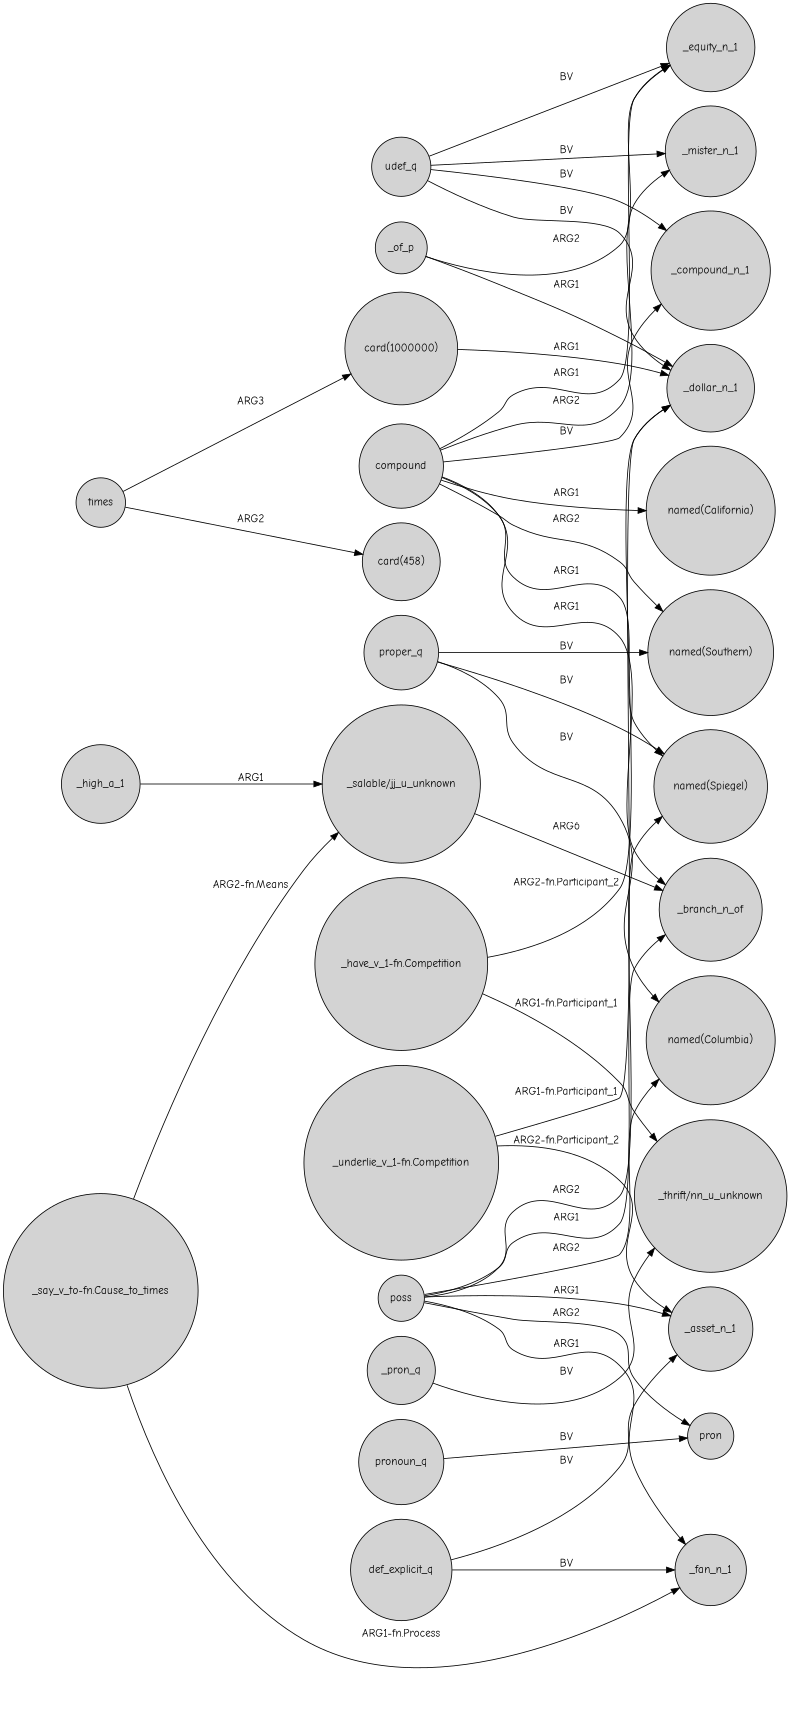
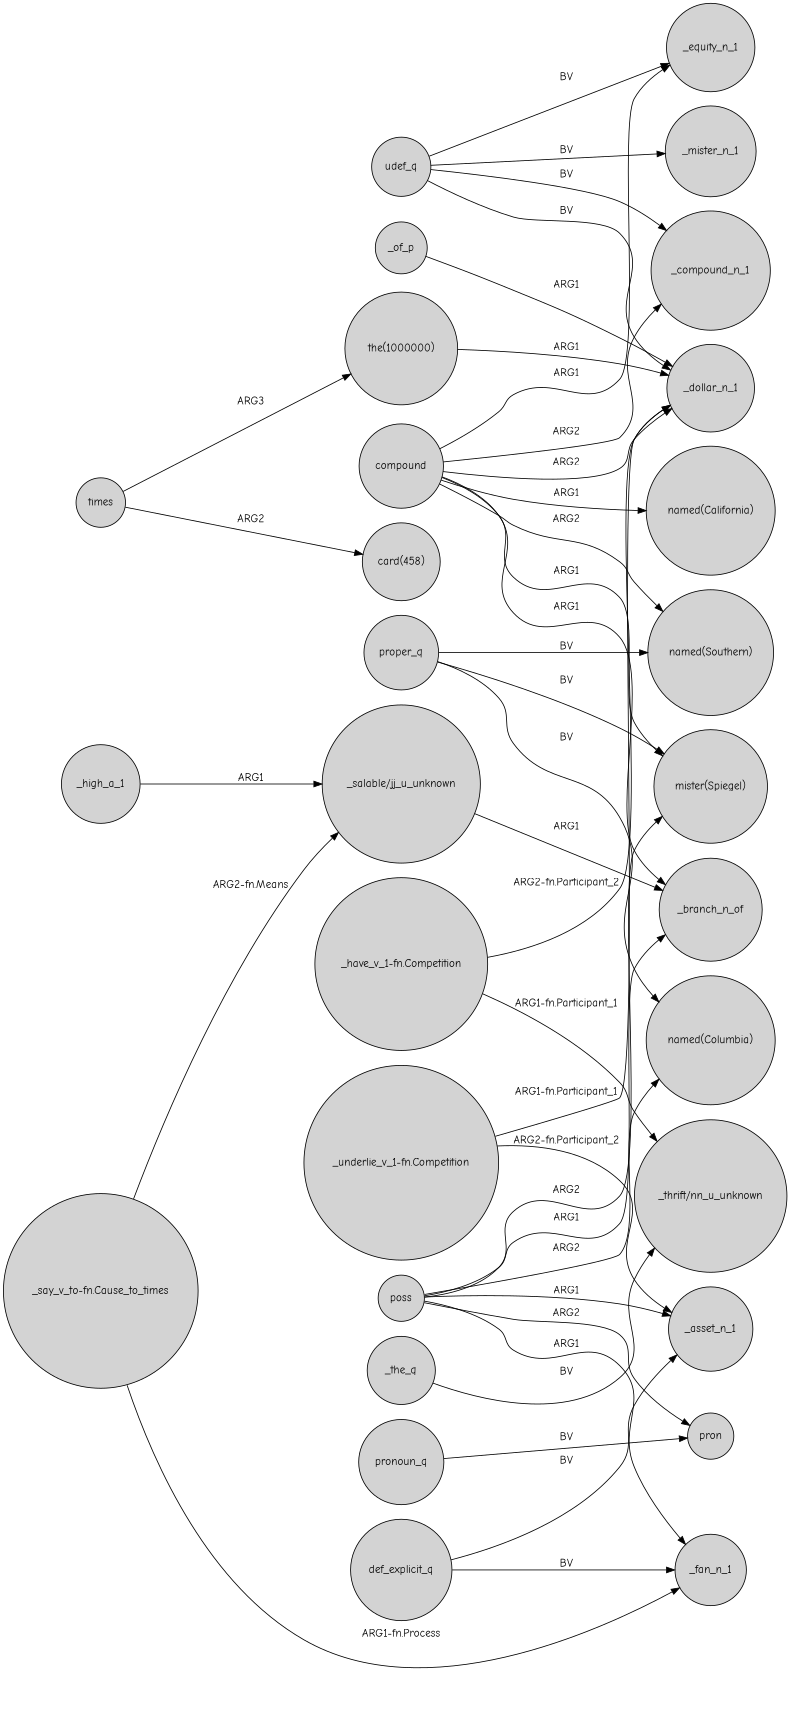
(615, 249) -> none
(401, 348) -> (401, 348)
(623, 400) -> (569, 479)
(567, 432) -> (567, 432)
(711, 786) -> (711, 786)
(567, 827) -> (567, 827)
(401, 1370) -> (401, 1370)
